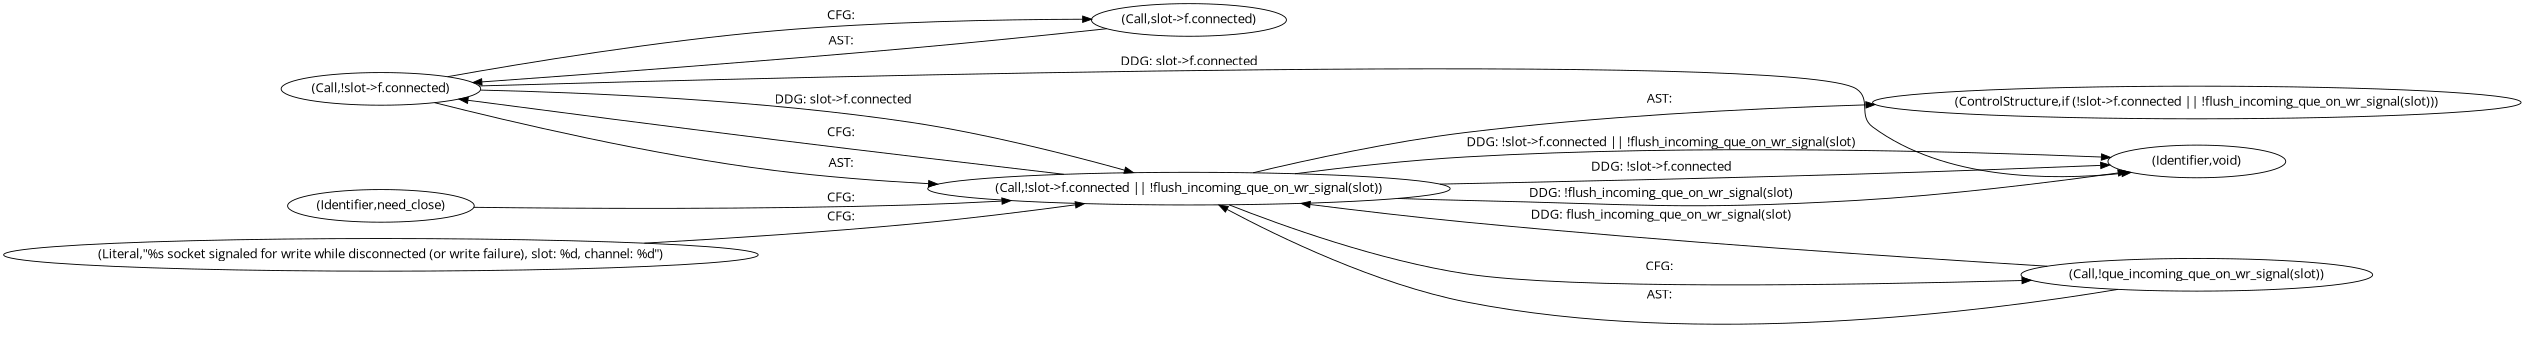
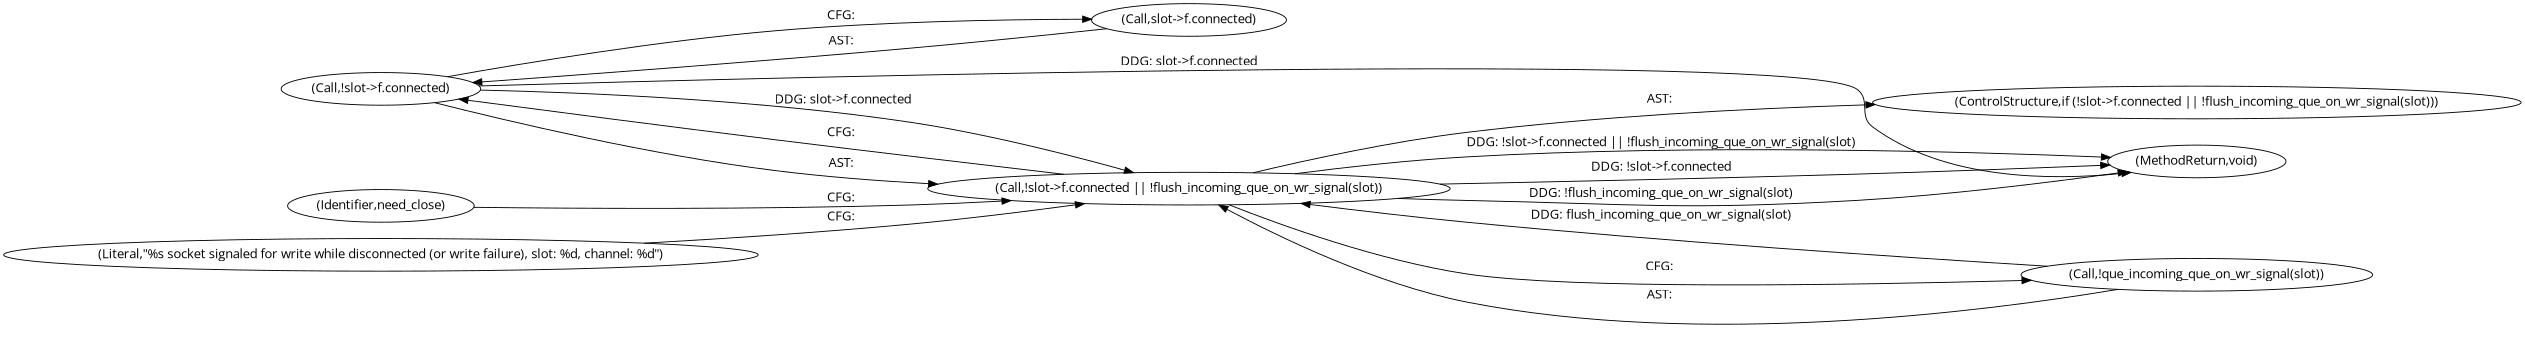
(2197, 161) -> (2197, 161)
